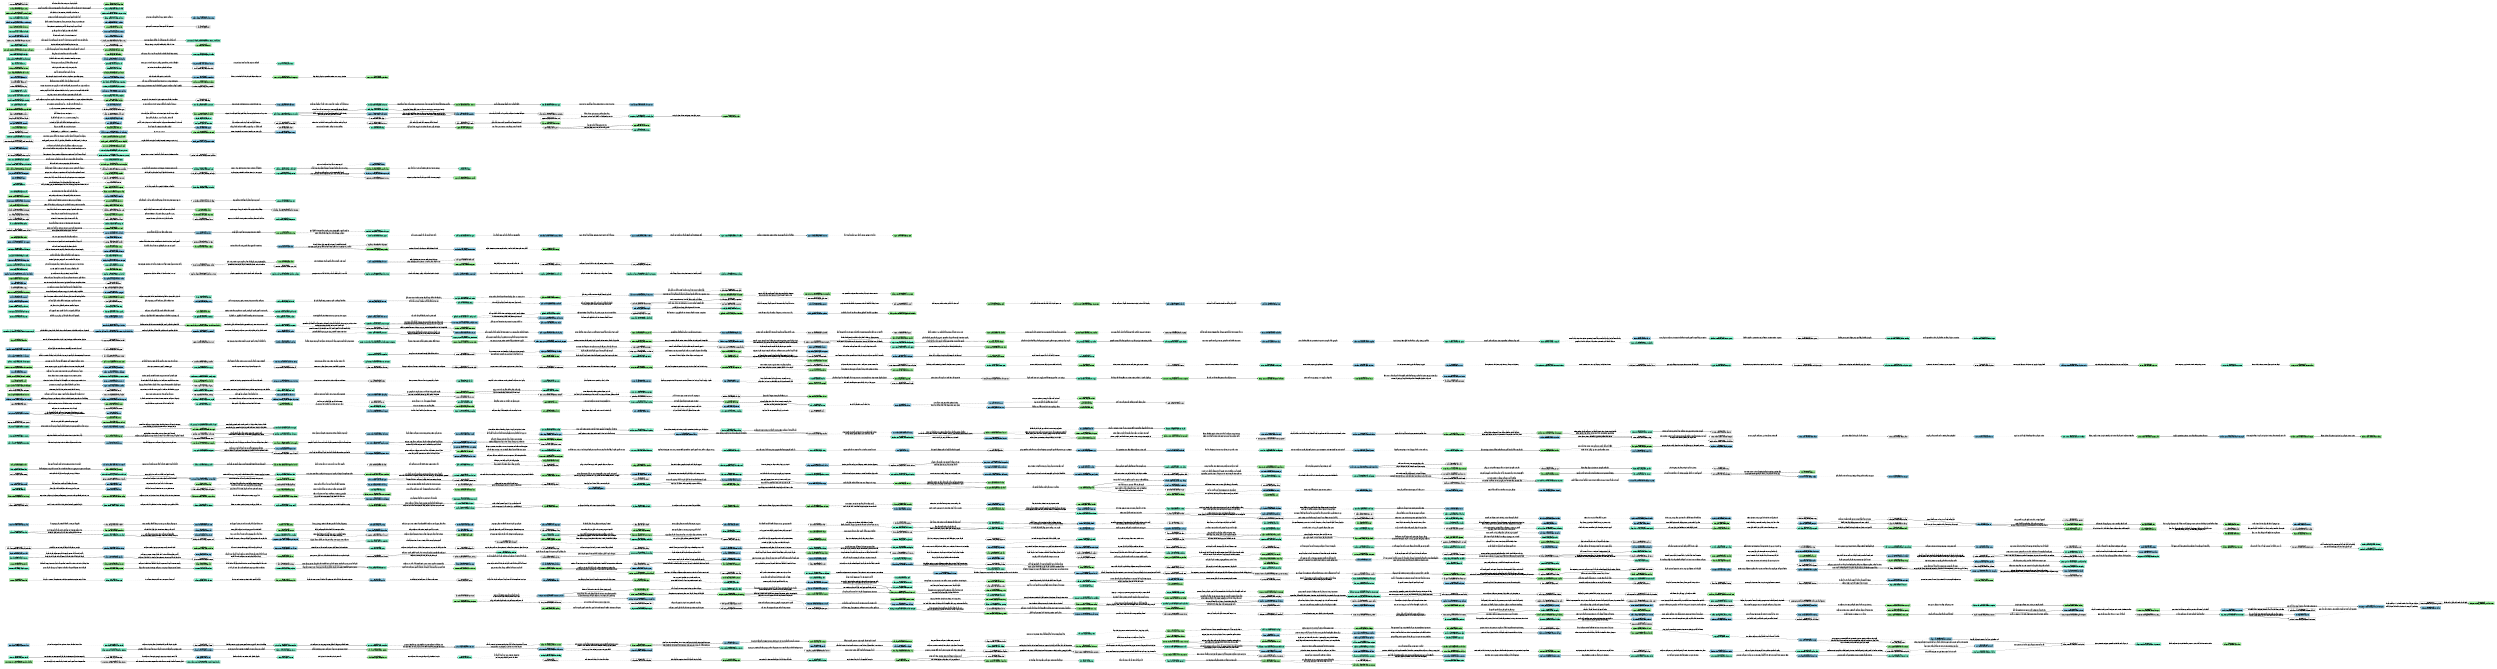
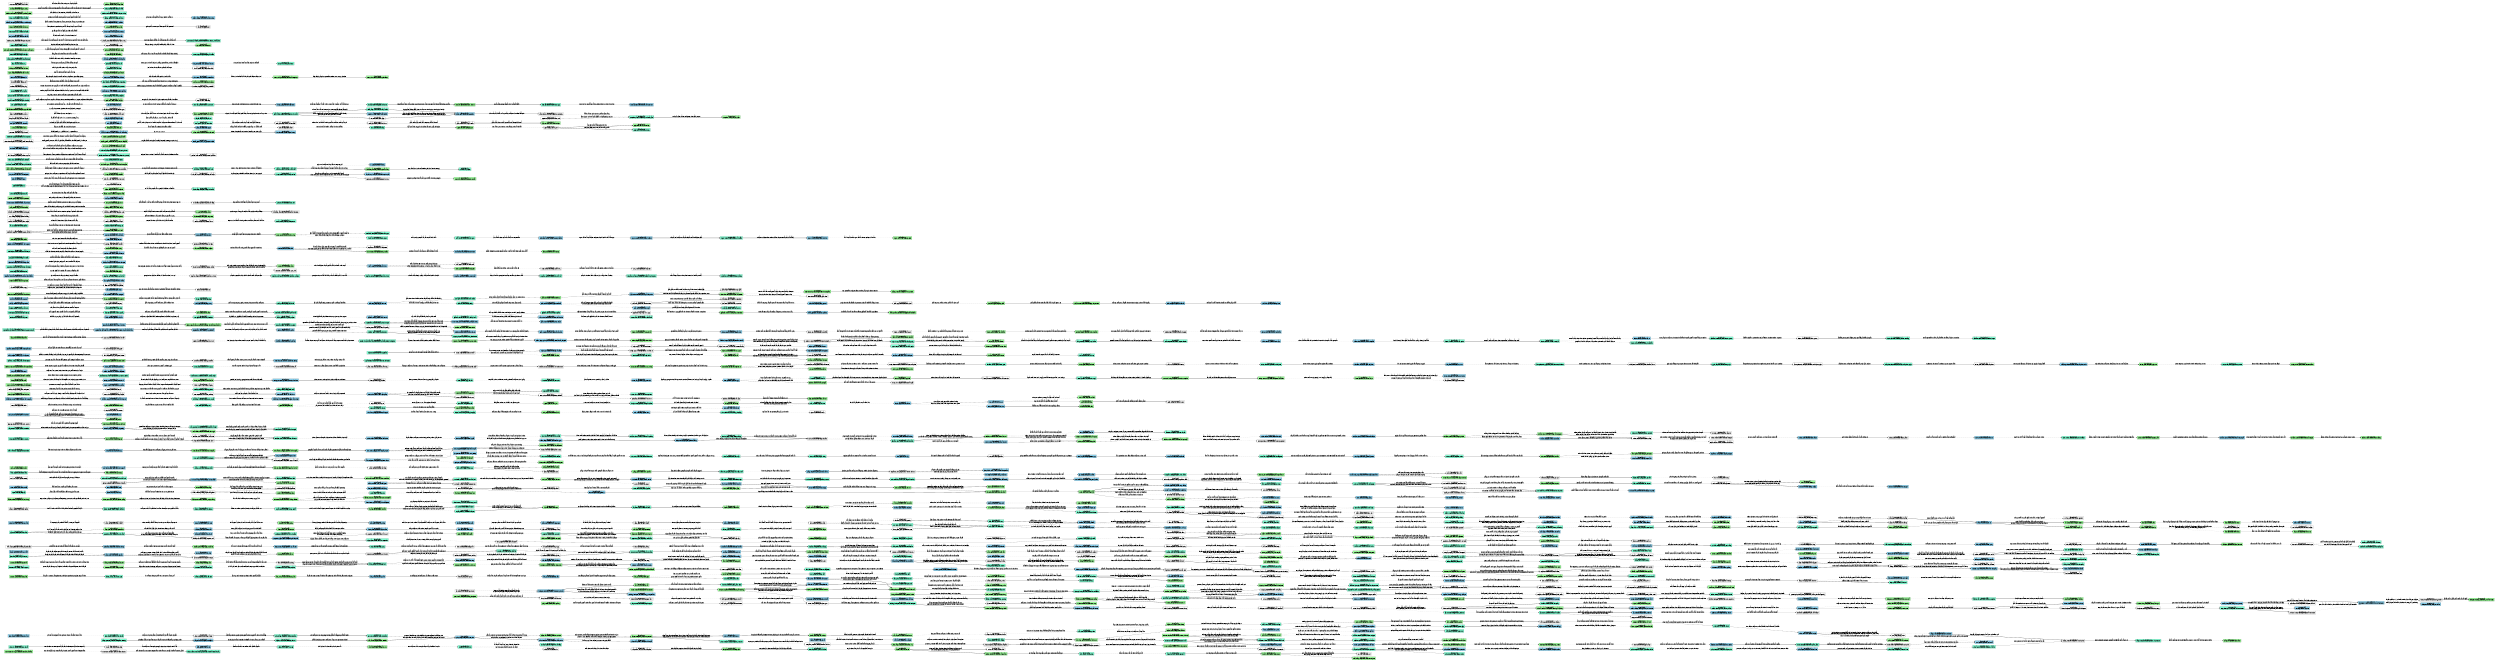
none -> (66, 289)
